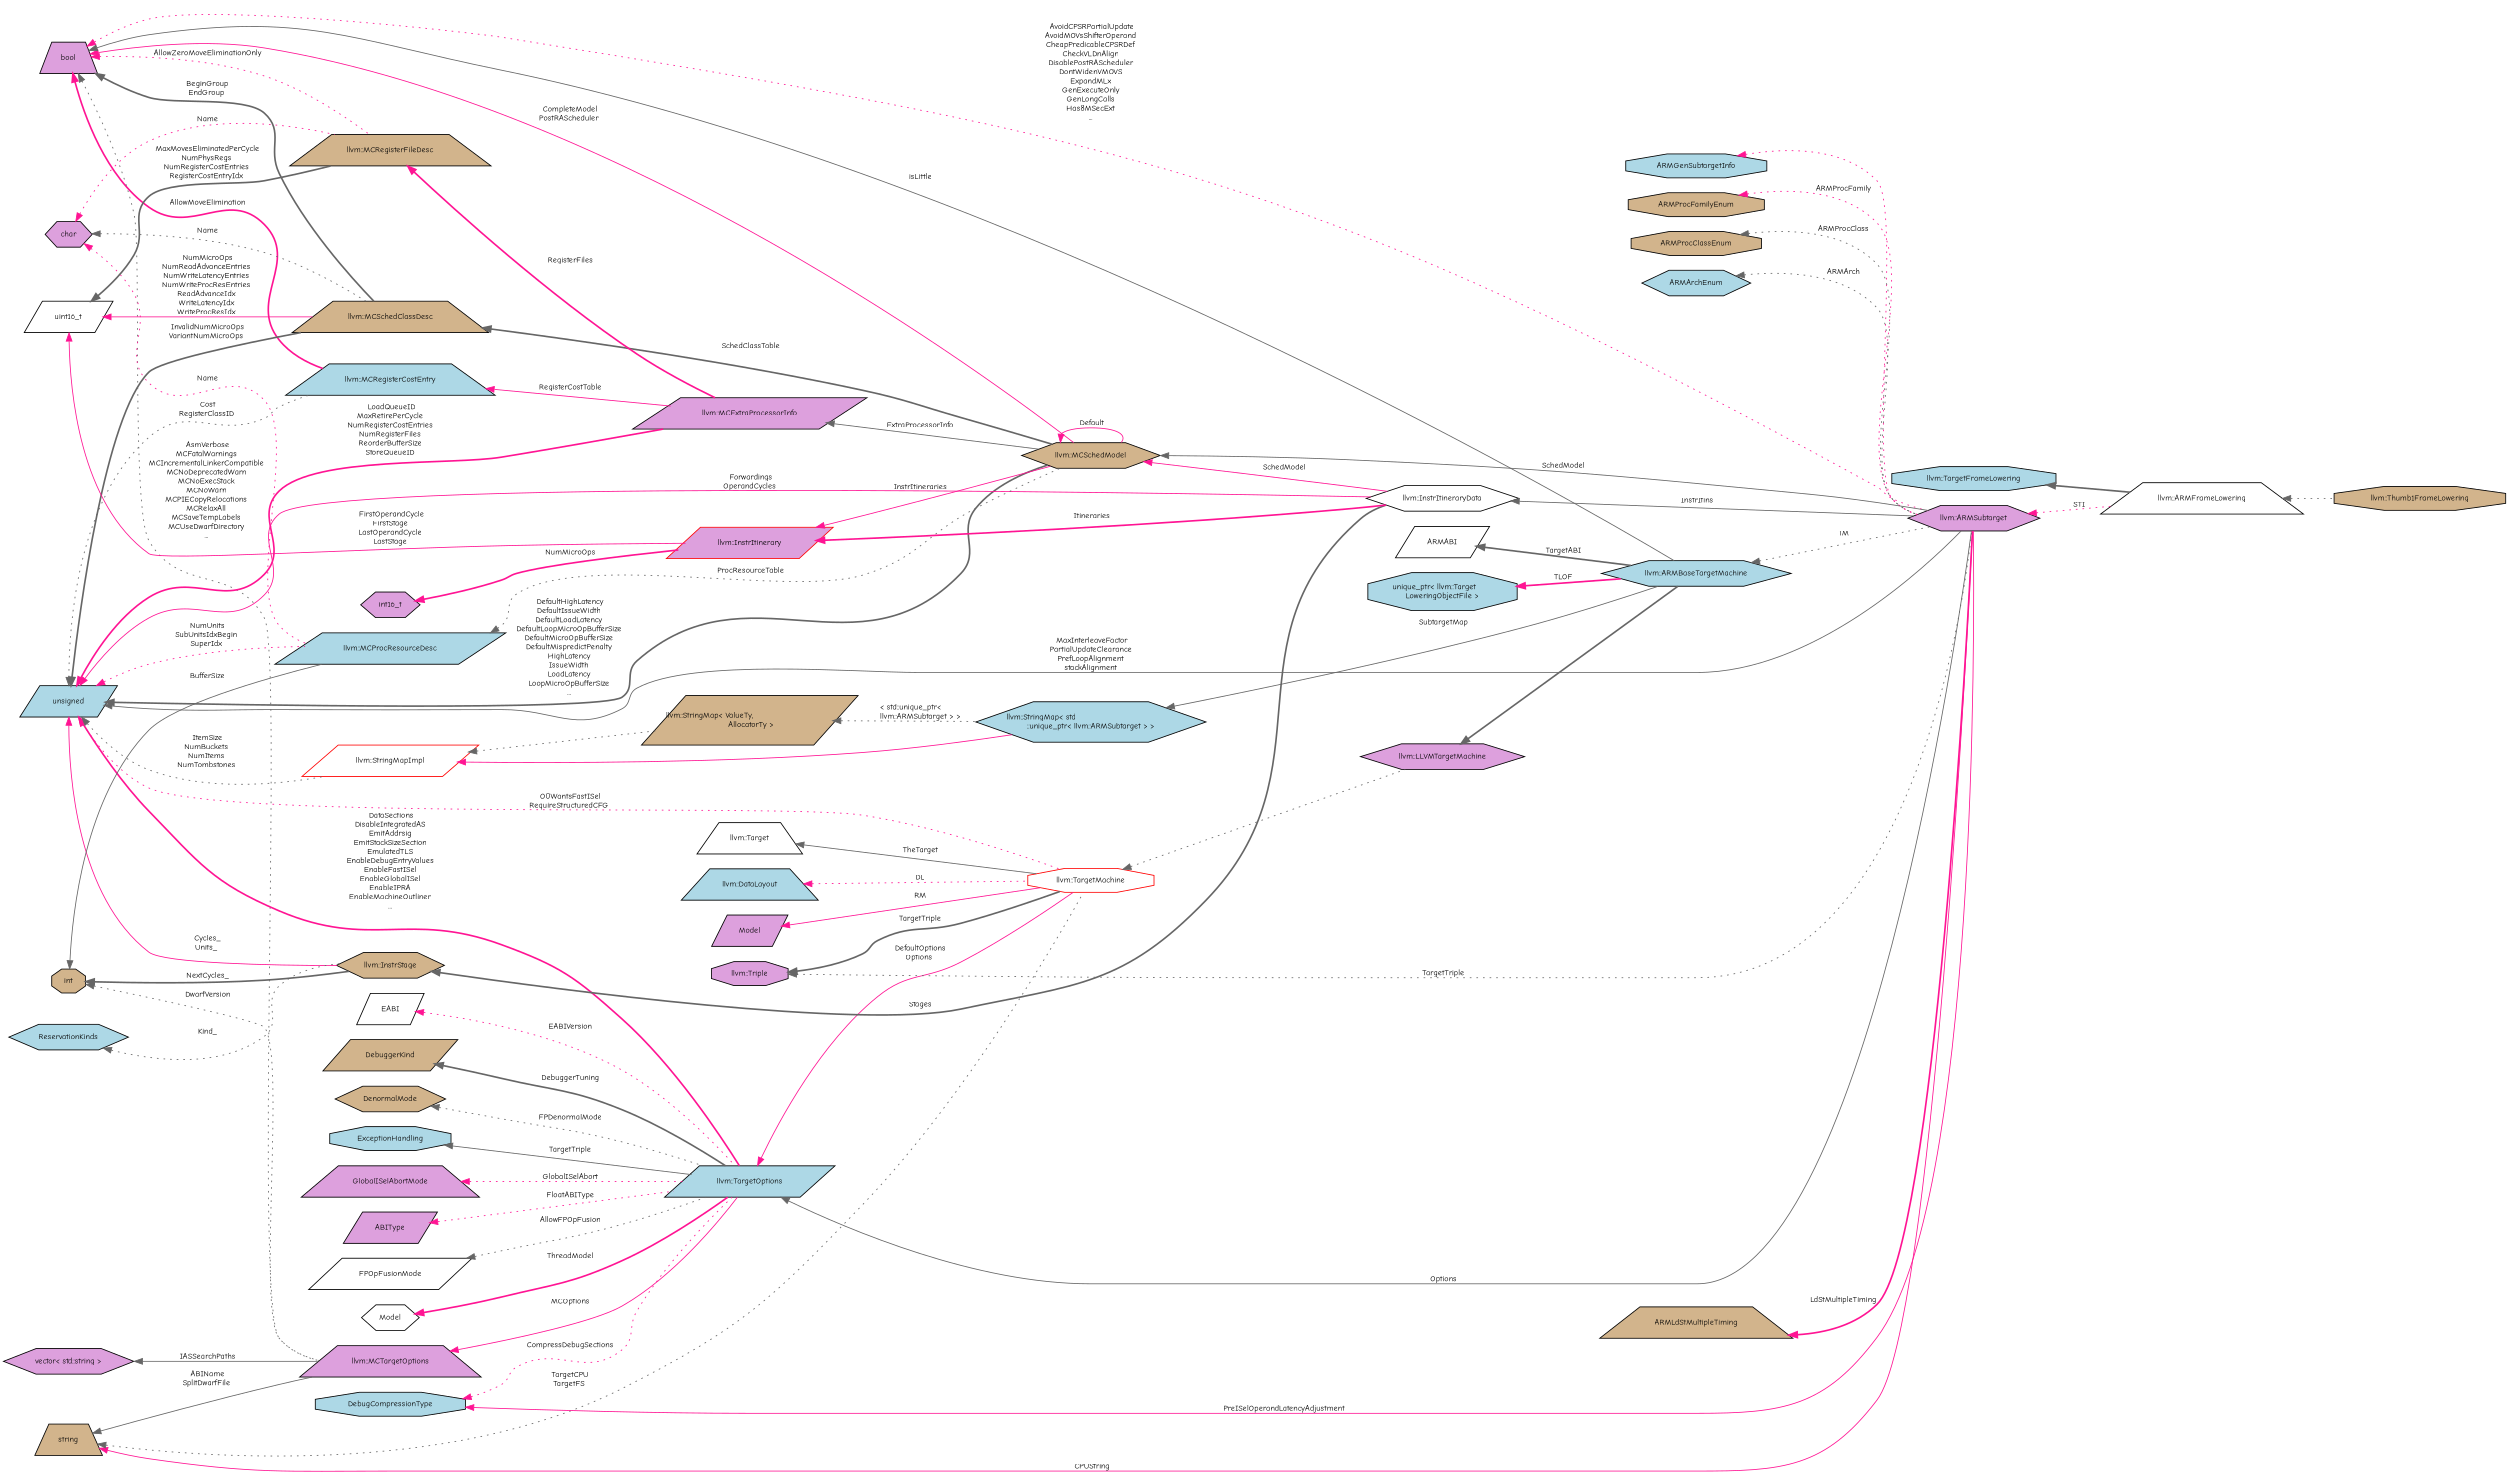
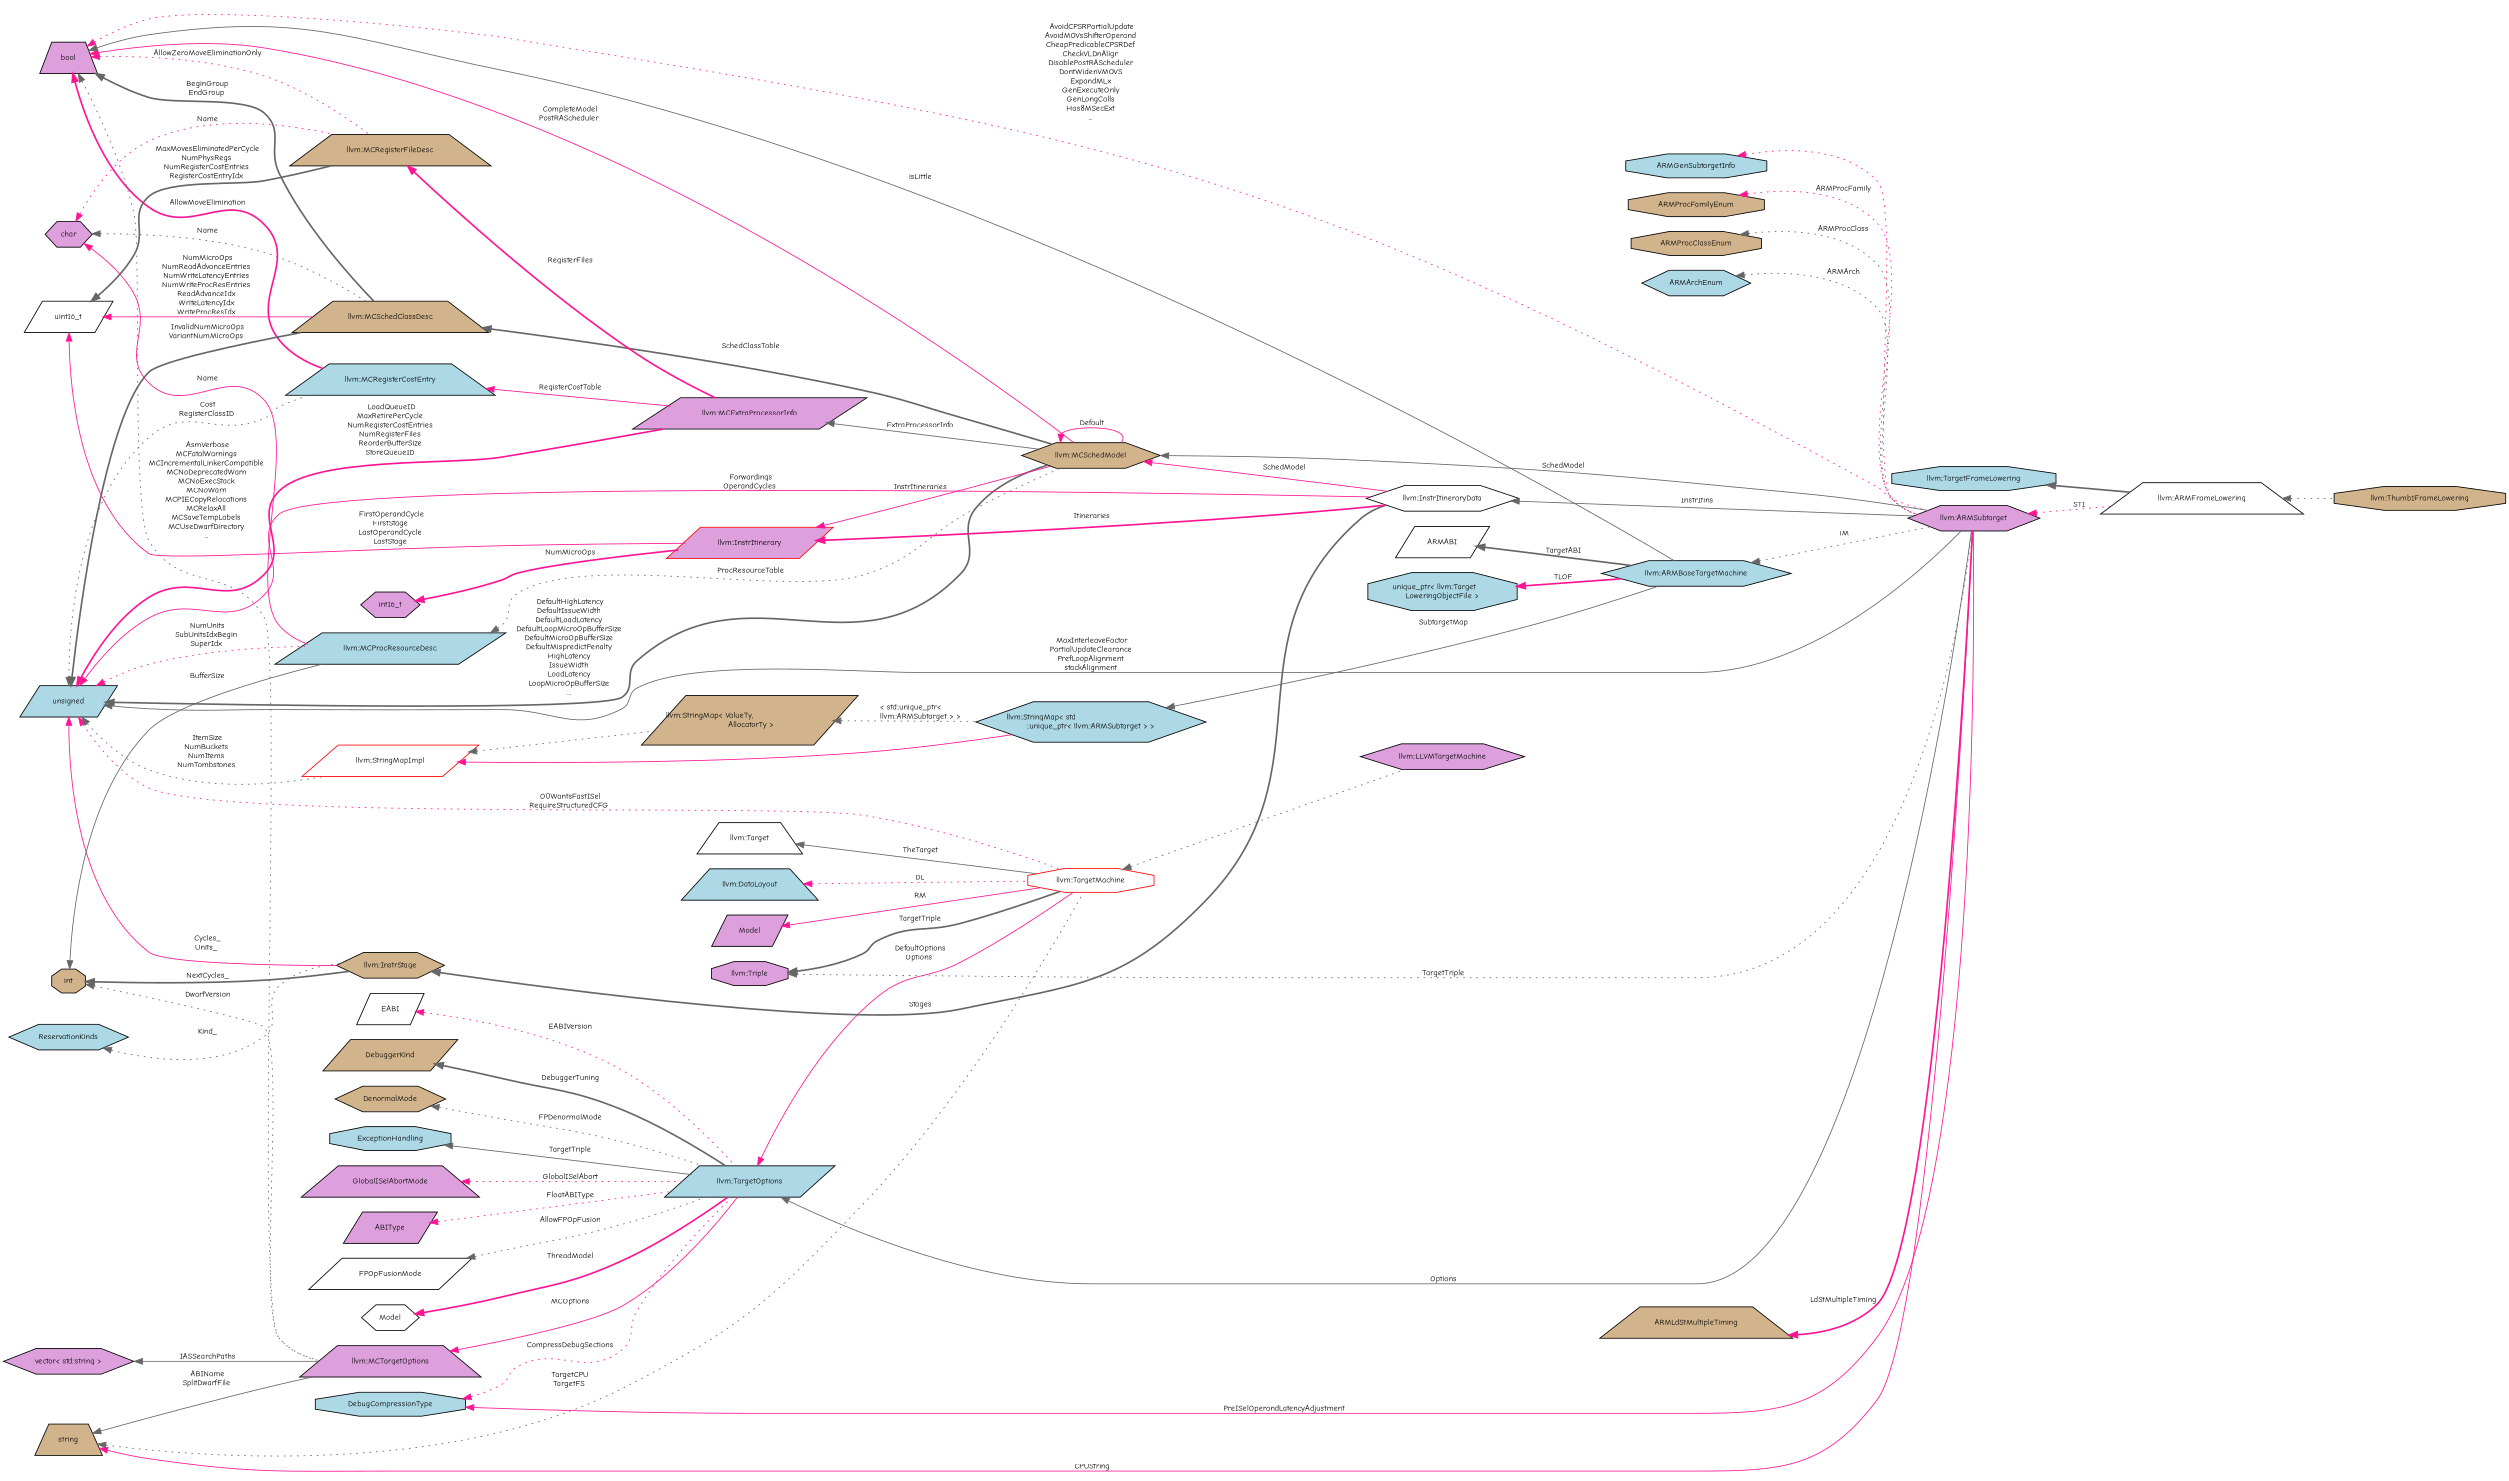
(258, 396) -> (258, 396)
(1573, 663) -> none
(418, 929) -> none
